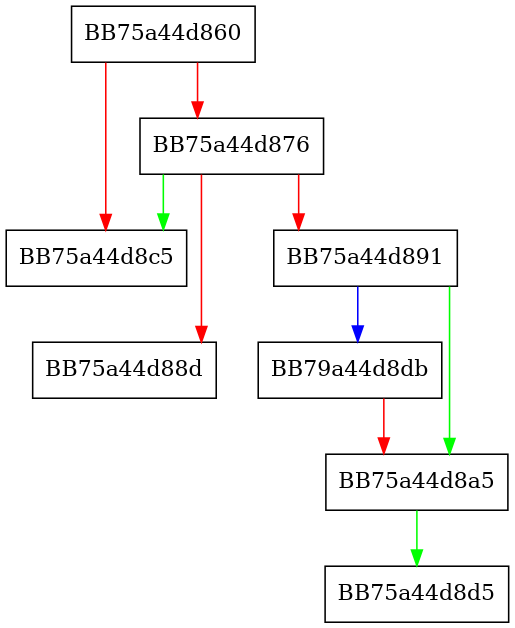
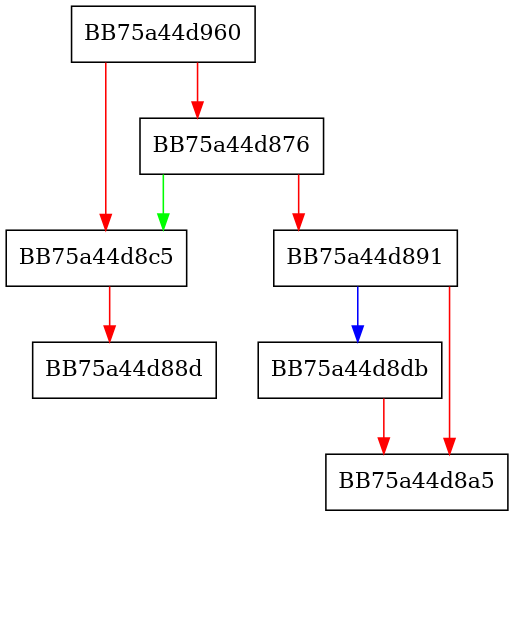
(163, 34) -> (163, 34)
(201, 251) -> (110, 306)
(450, 363) -> (450, 363)
(350, 370) -> (350, 370)
(417, 594) -> none
